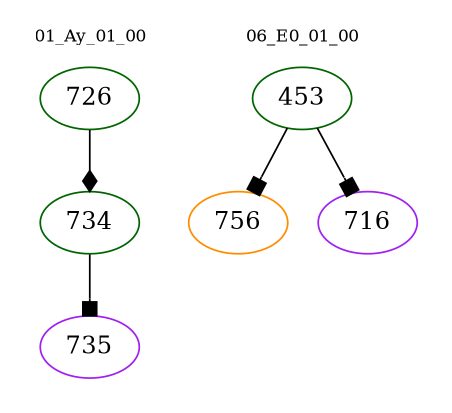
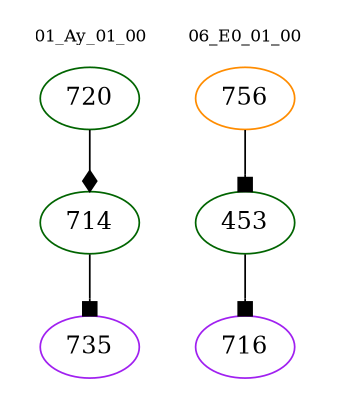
(90, 98) -> (90, 98)
(274, 152) -> (245, 152)
(90, 223) -> (90, 223)
